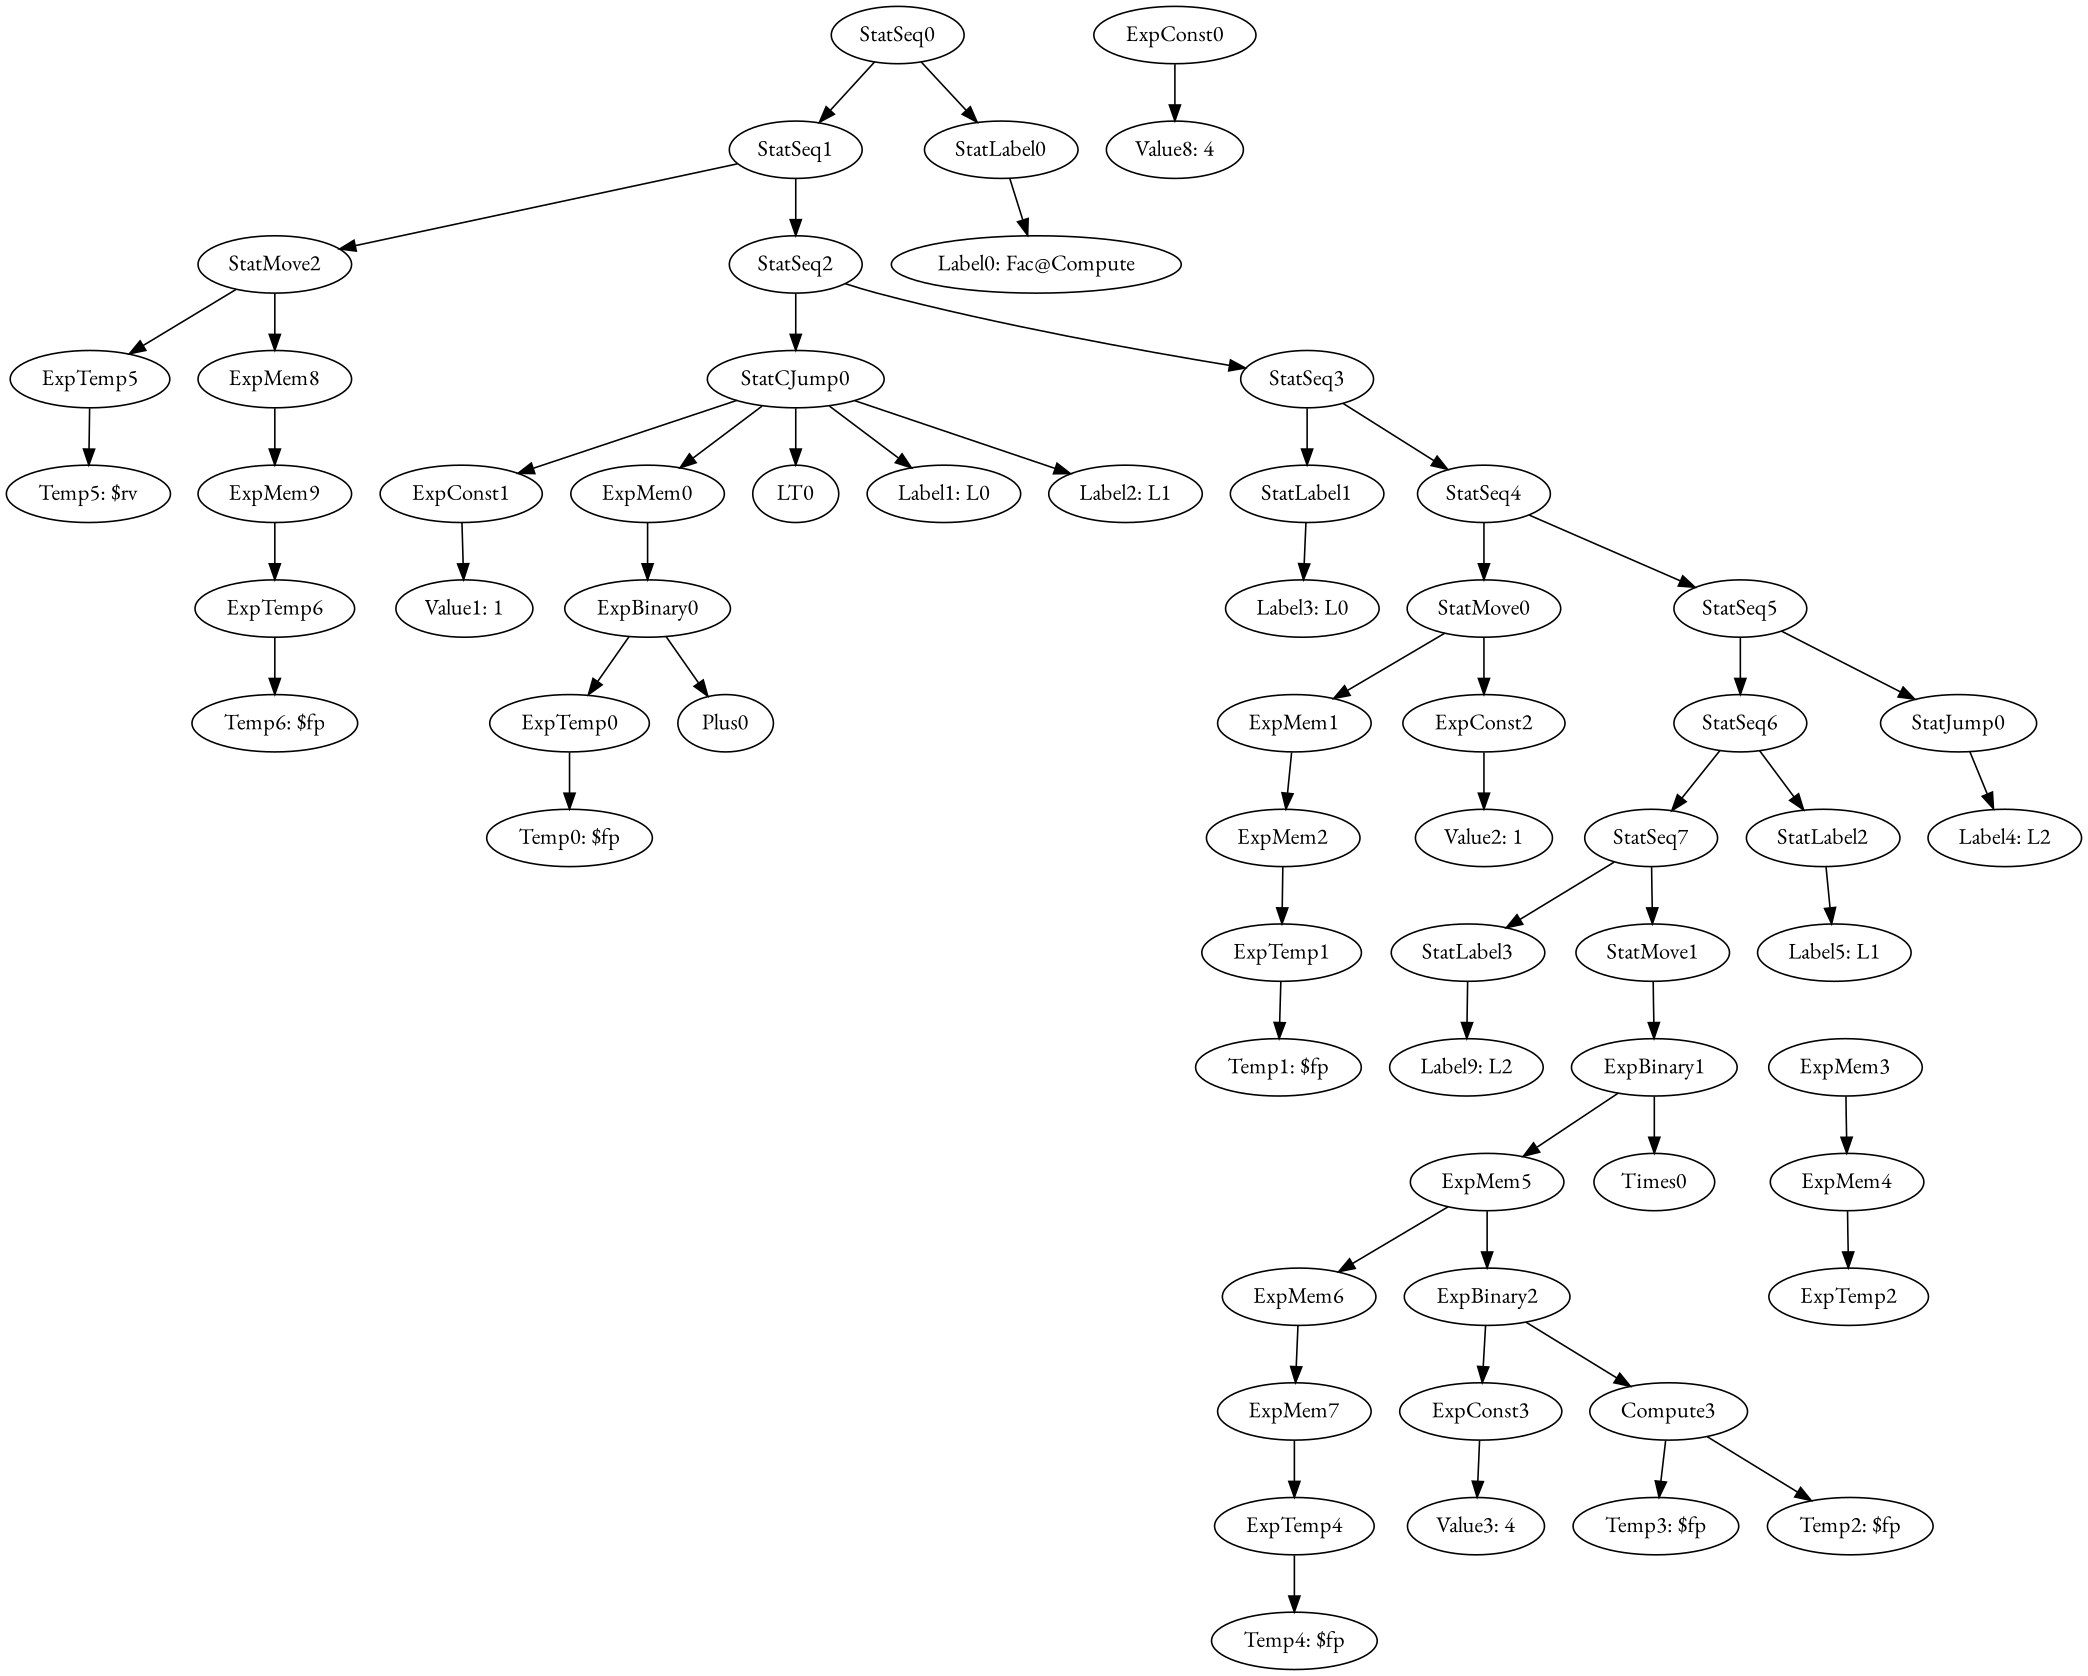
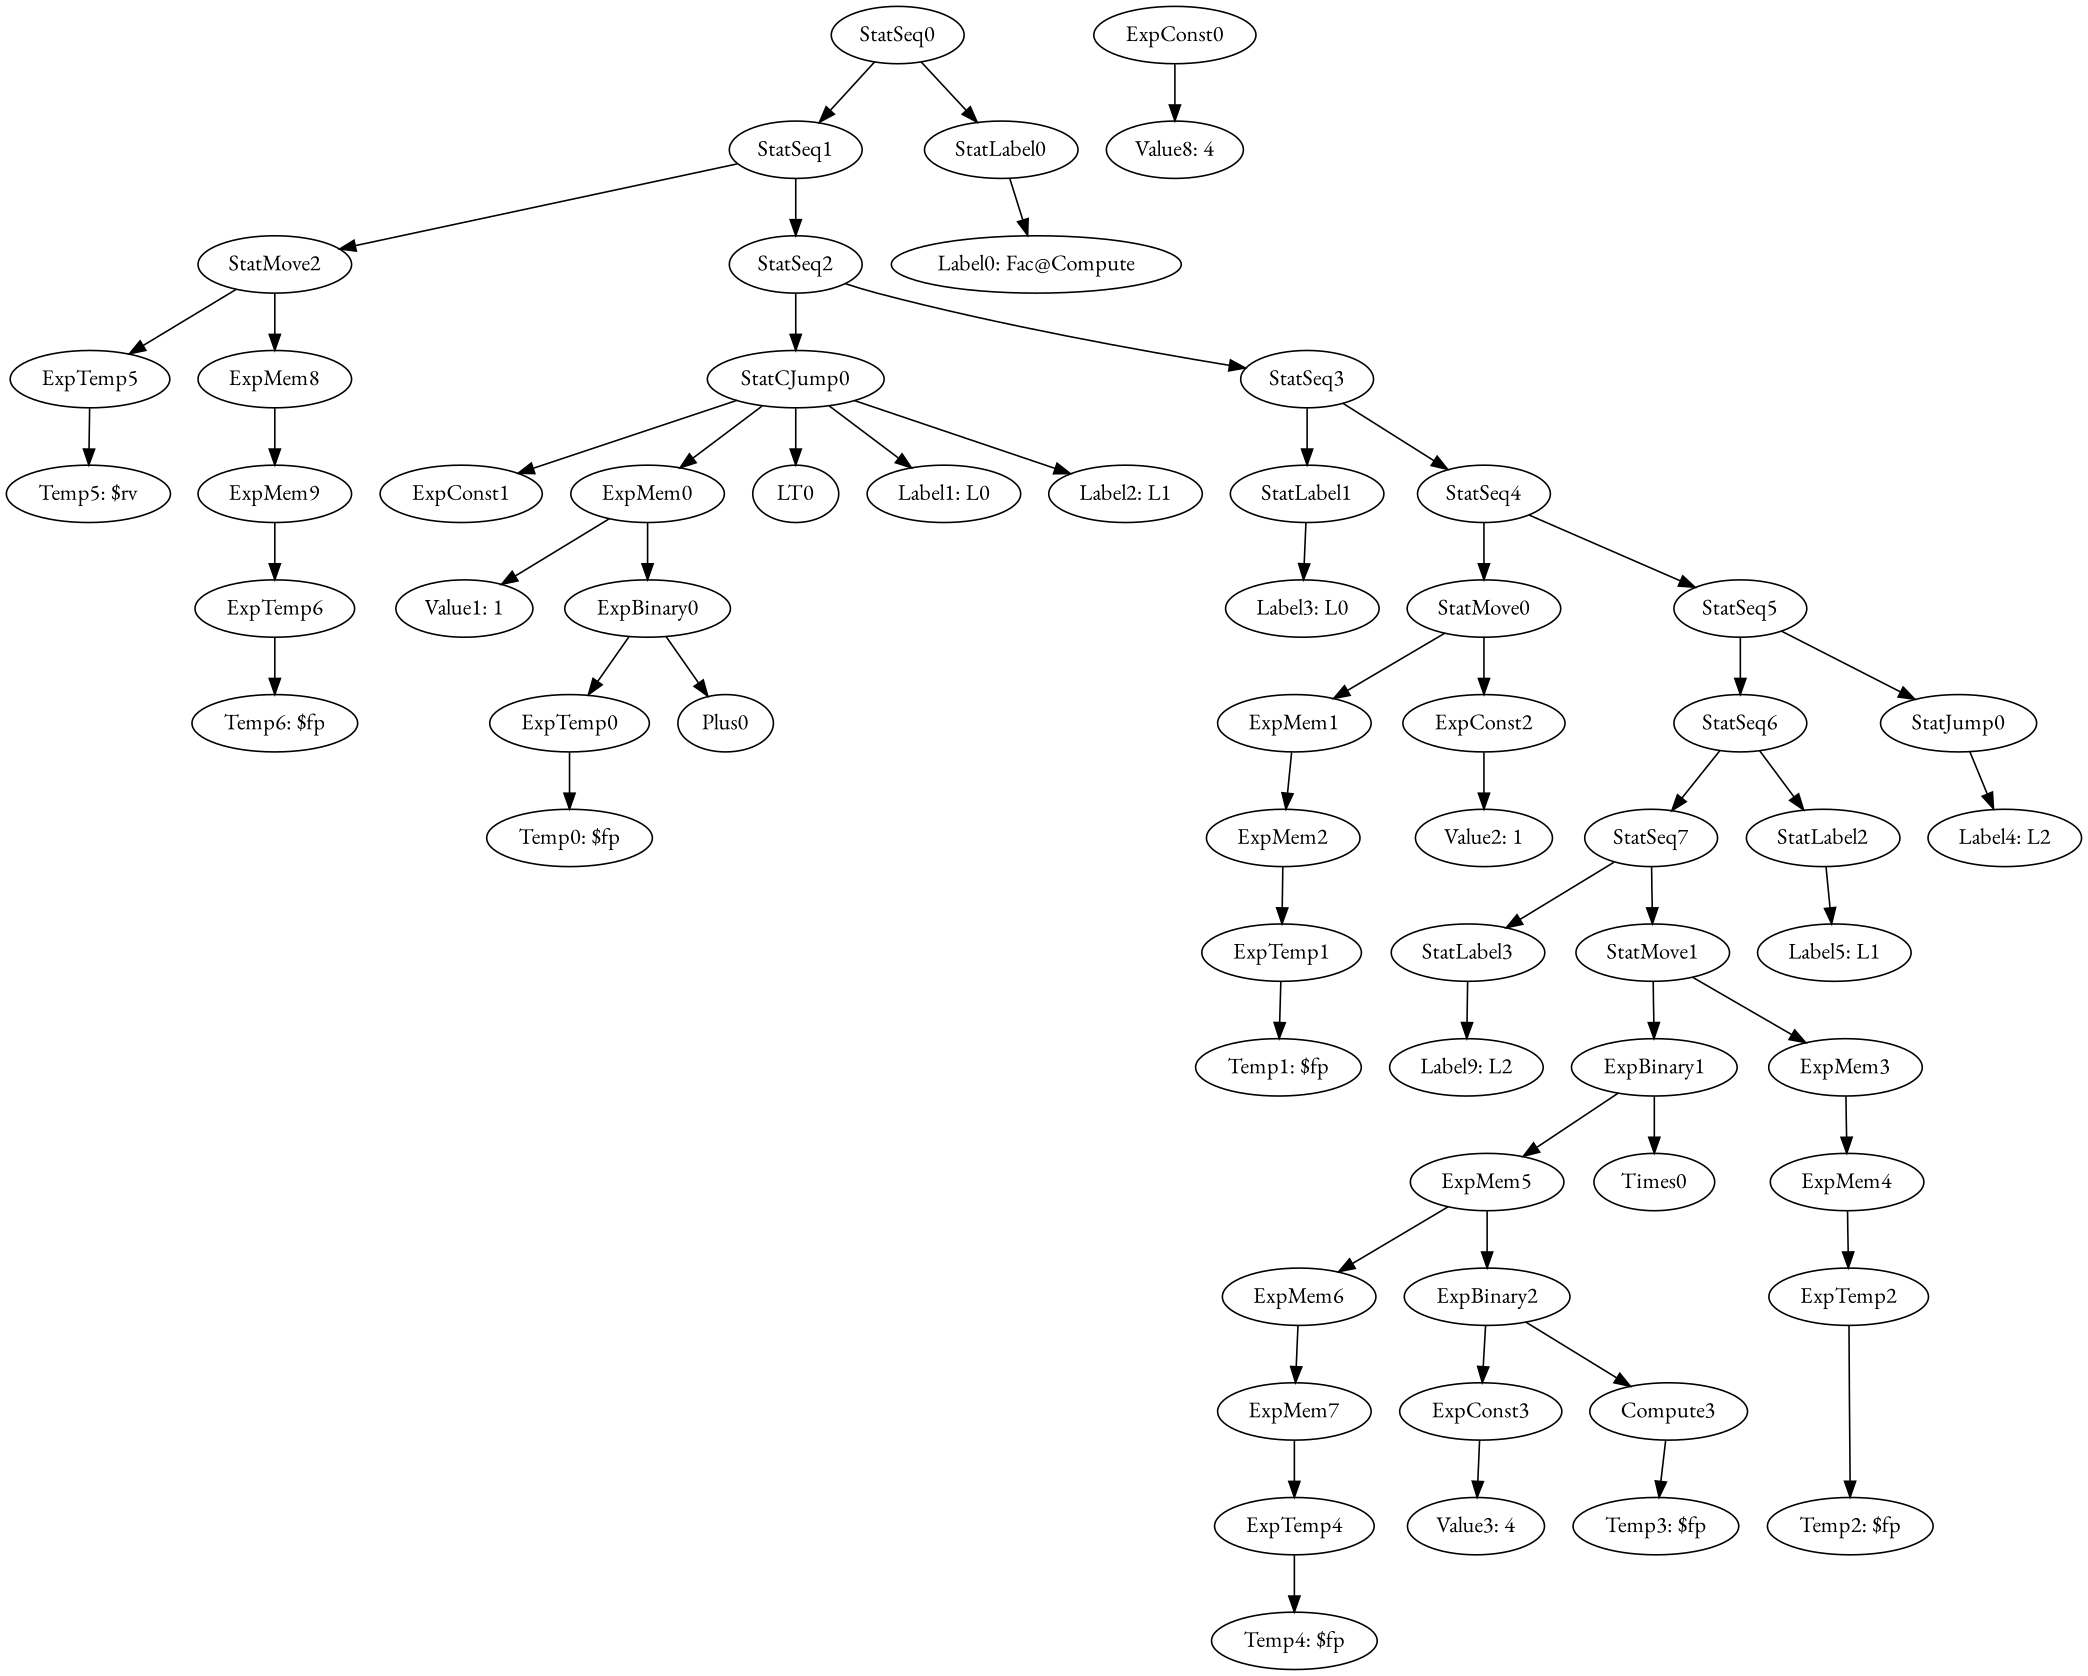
(463, 543) -> (562, 547)
none -> (1742, 1006)
(1753, 1464) -> (1850, 1403)
